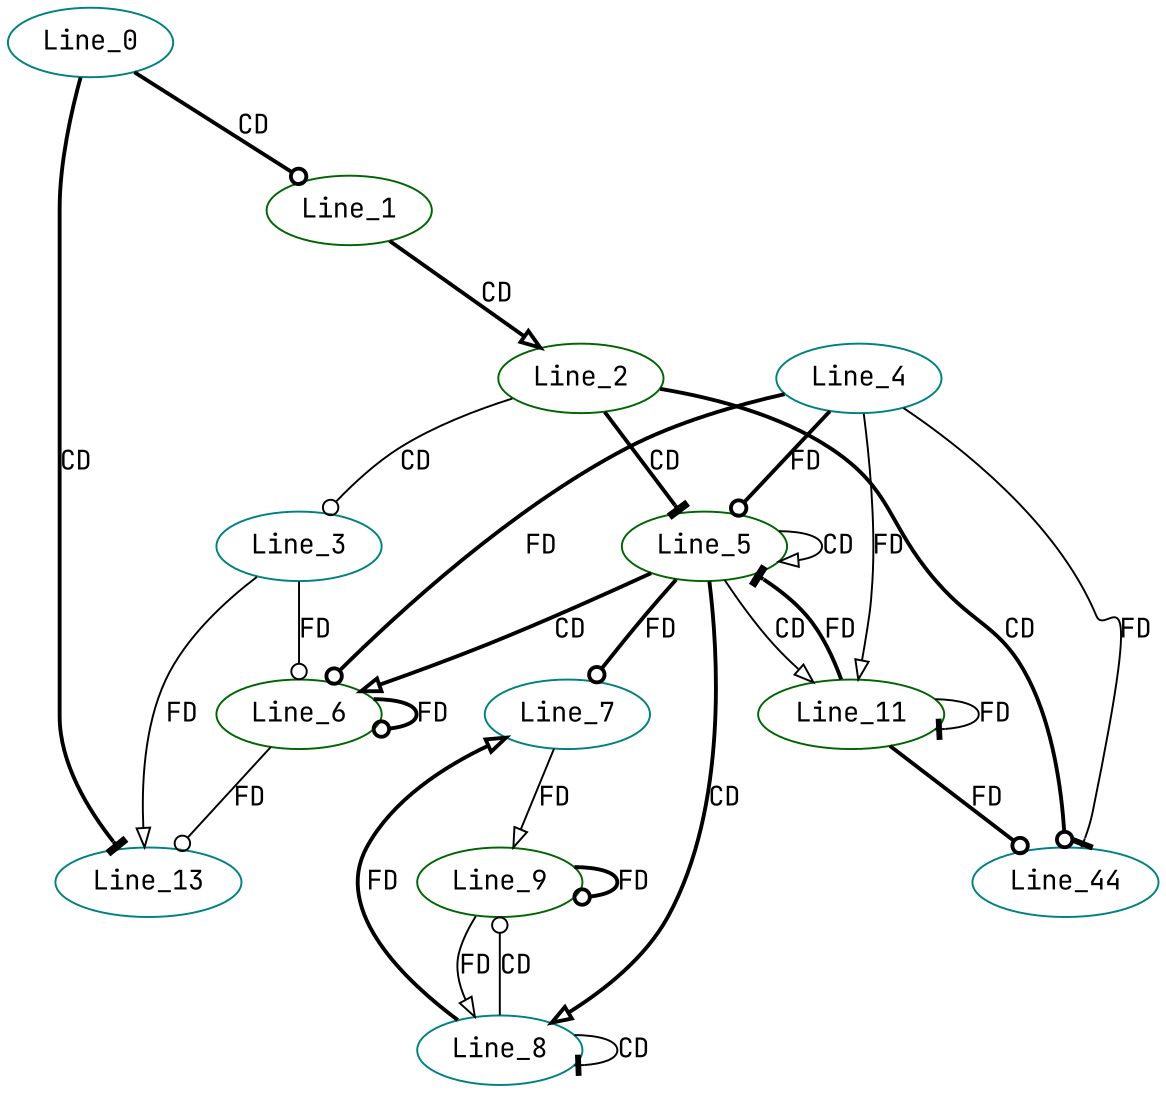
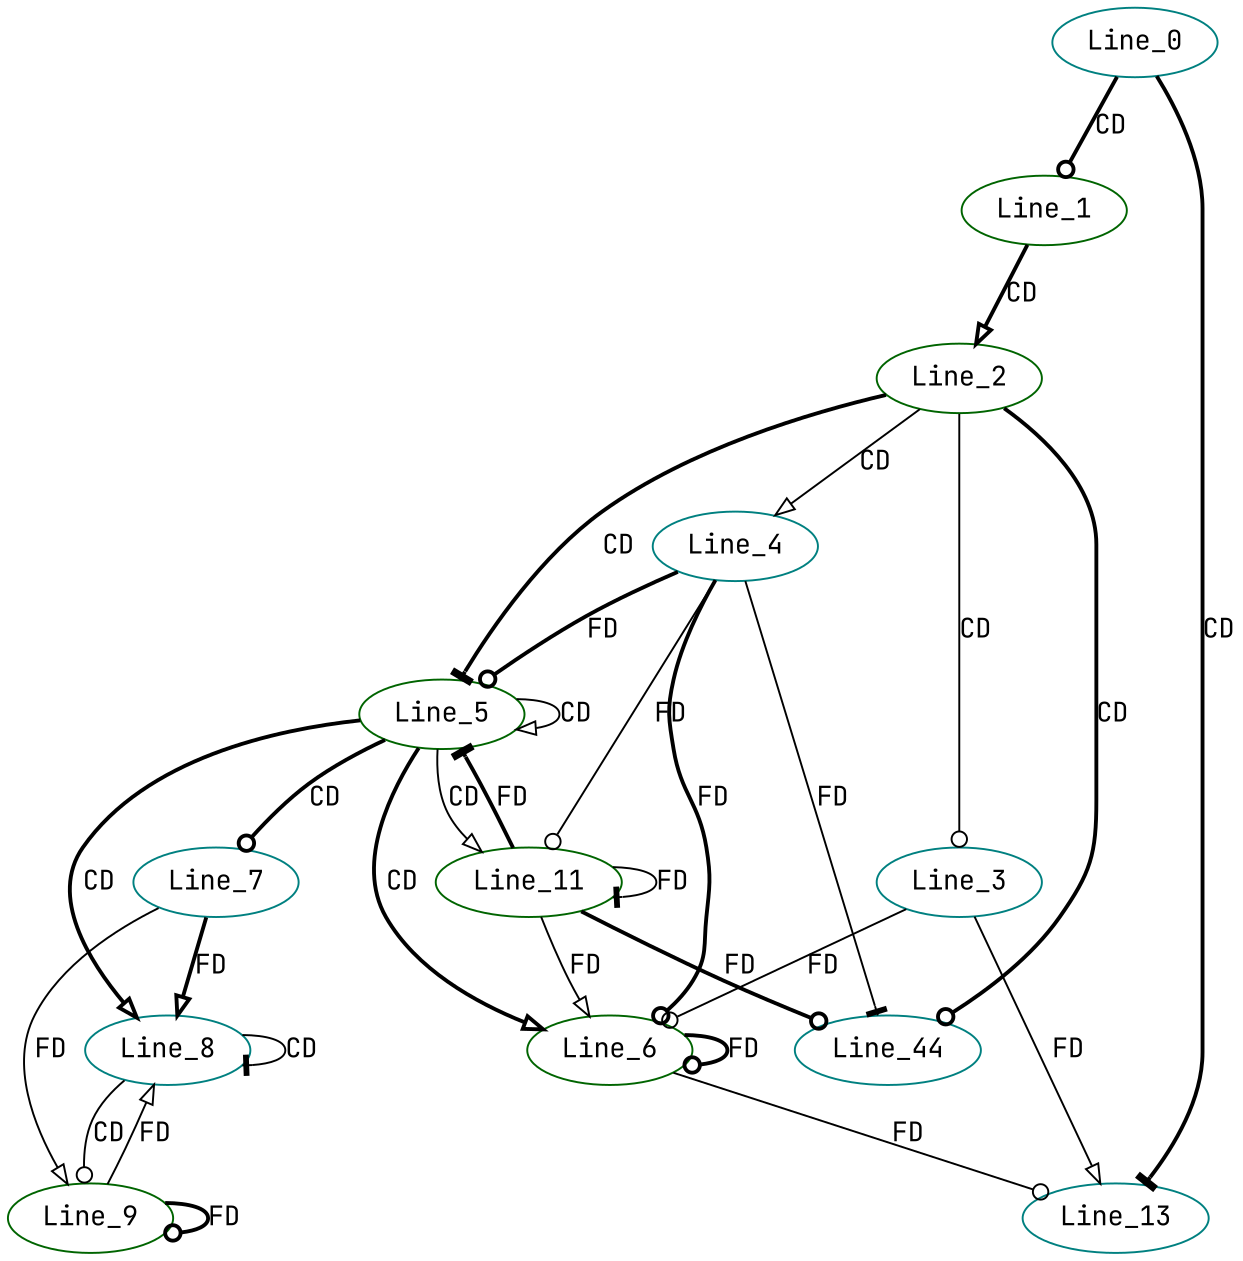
none -> (855, 456)
(873, 537) -> (636, 707)
(661, 630) -> (325, 798)
(359, 872) -> (195, 957)
none -> (559, 959)
